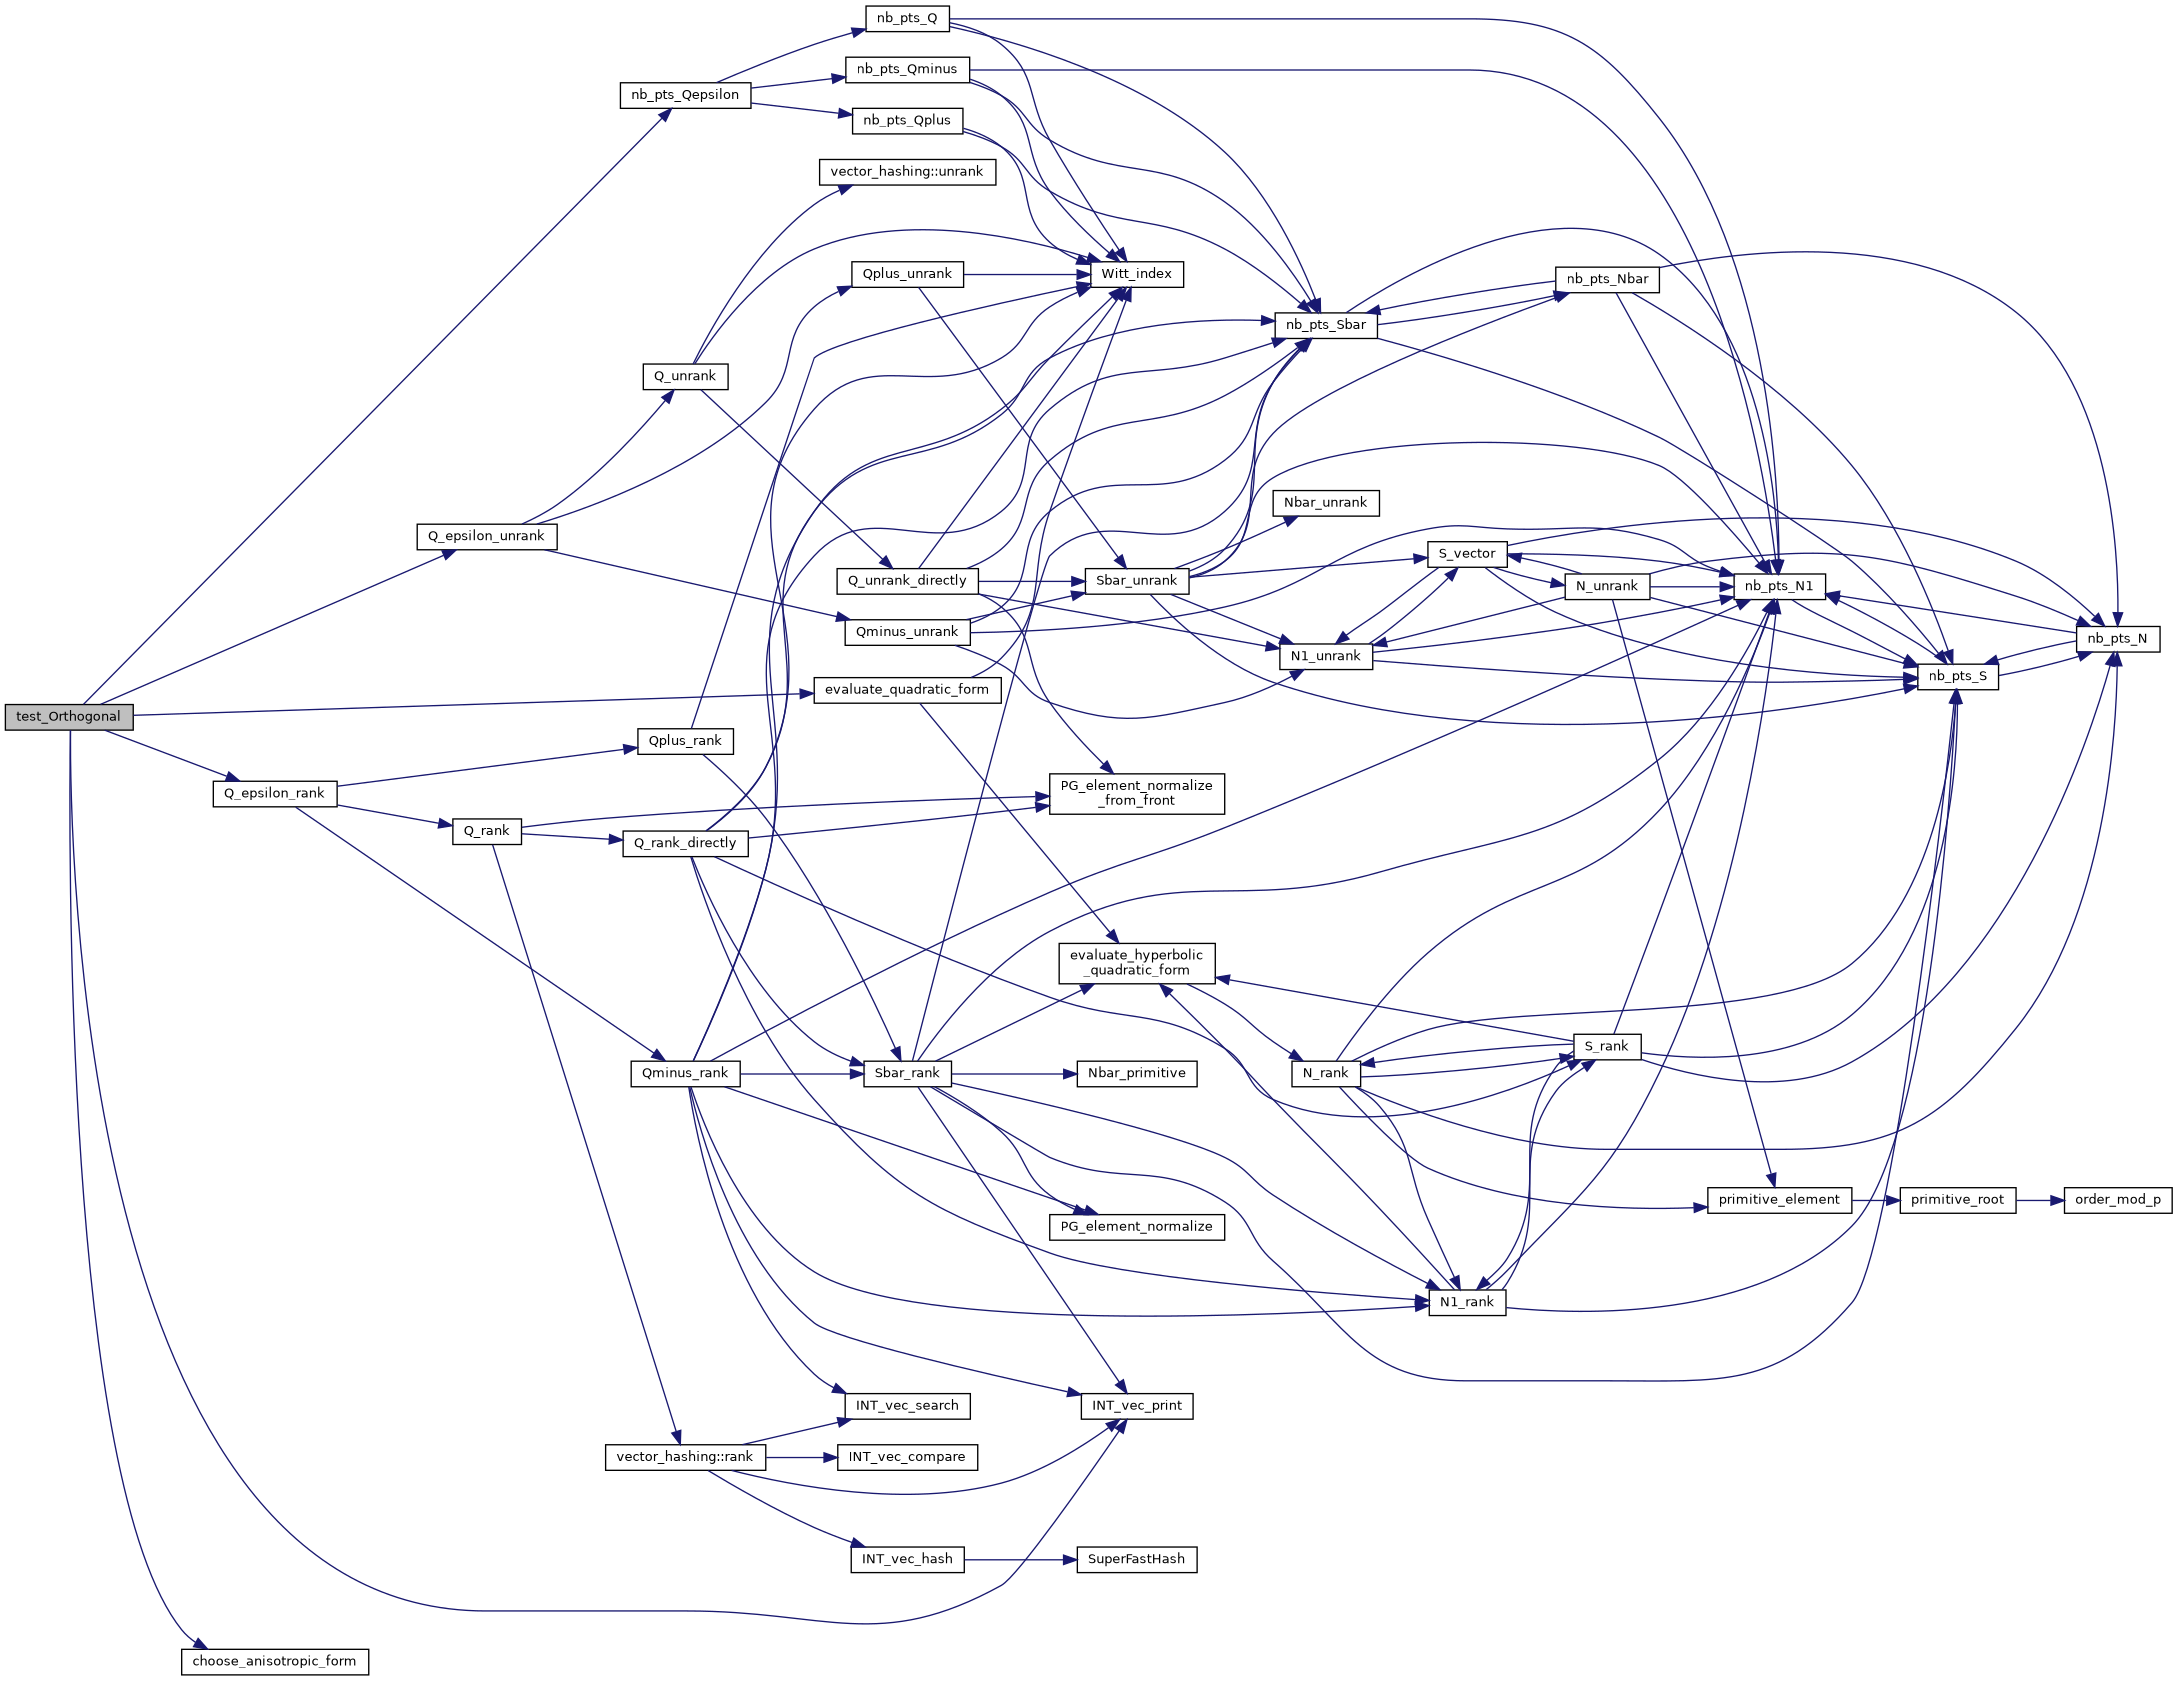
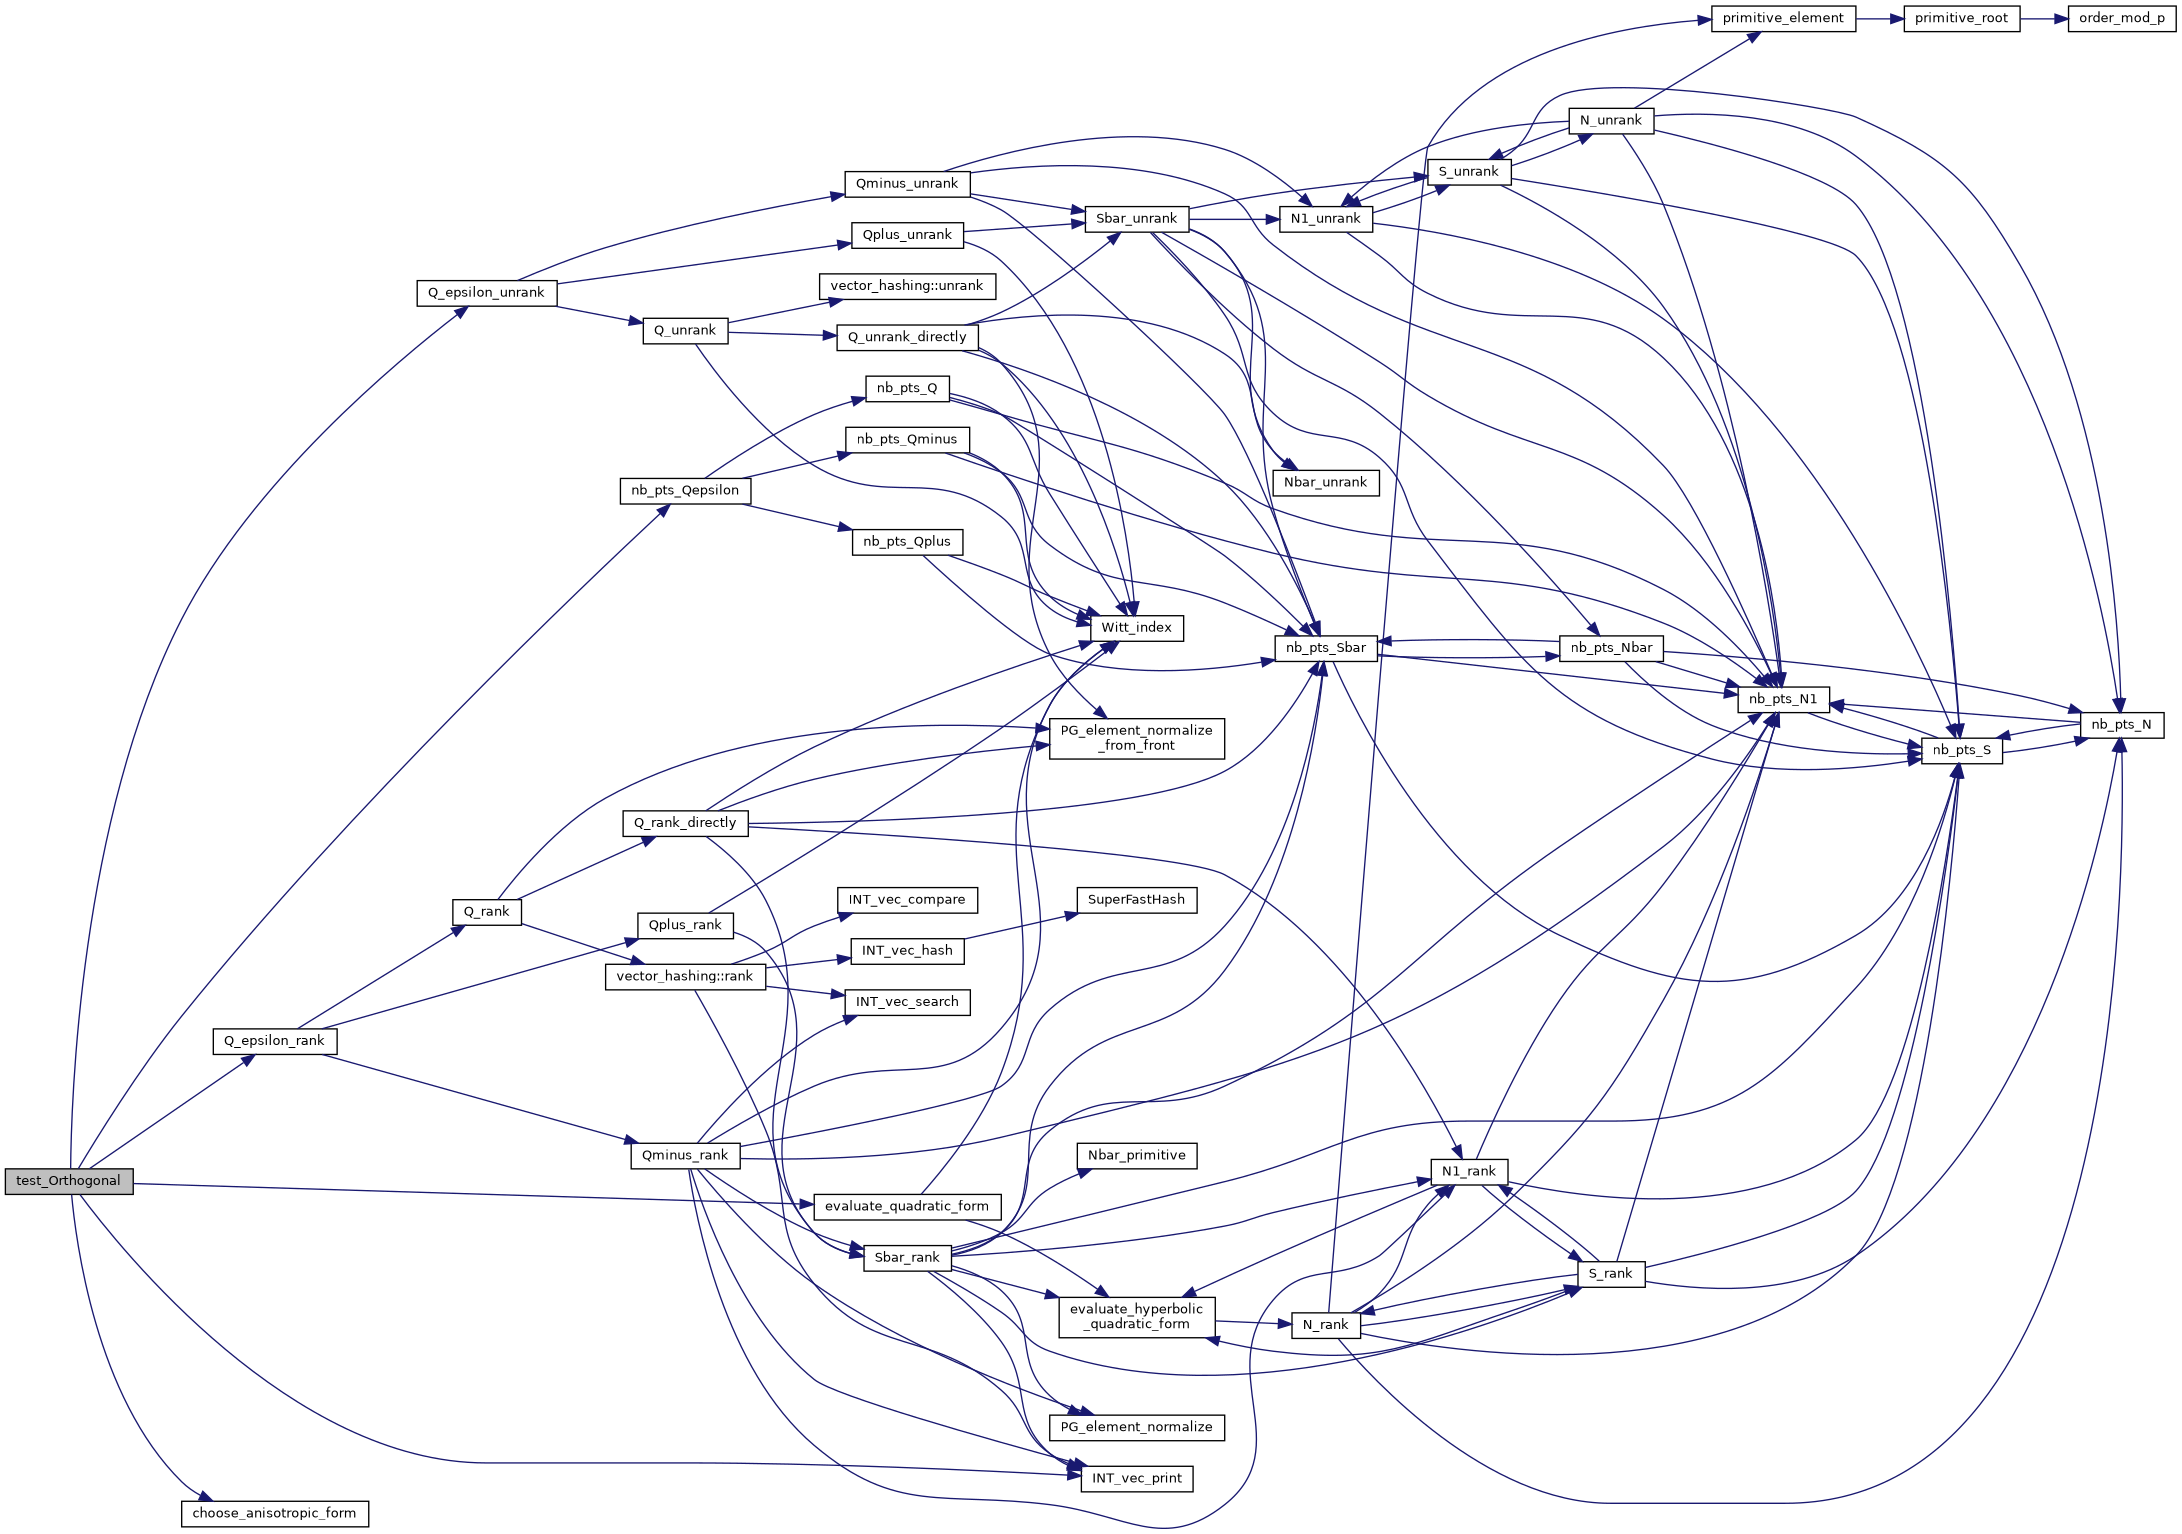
(1468, 554) -> (1470, 172)
(1101, 616) -> (1161, 326)
(1146, 1018) -> (1226, 1374)
